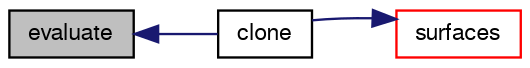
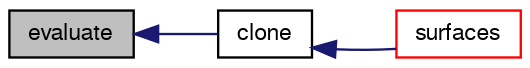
(342, 18) -> (366, 50)
